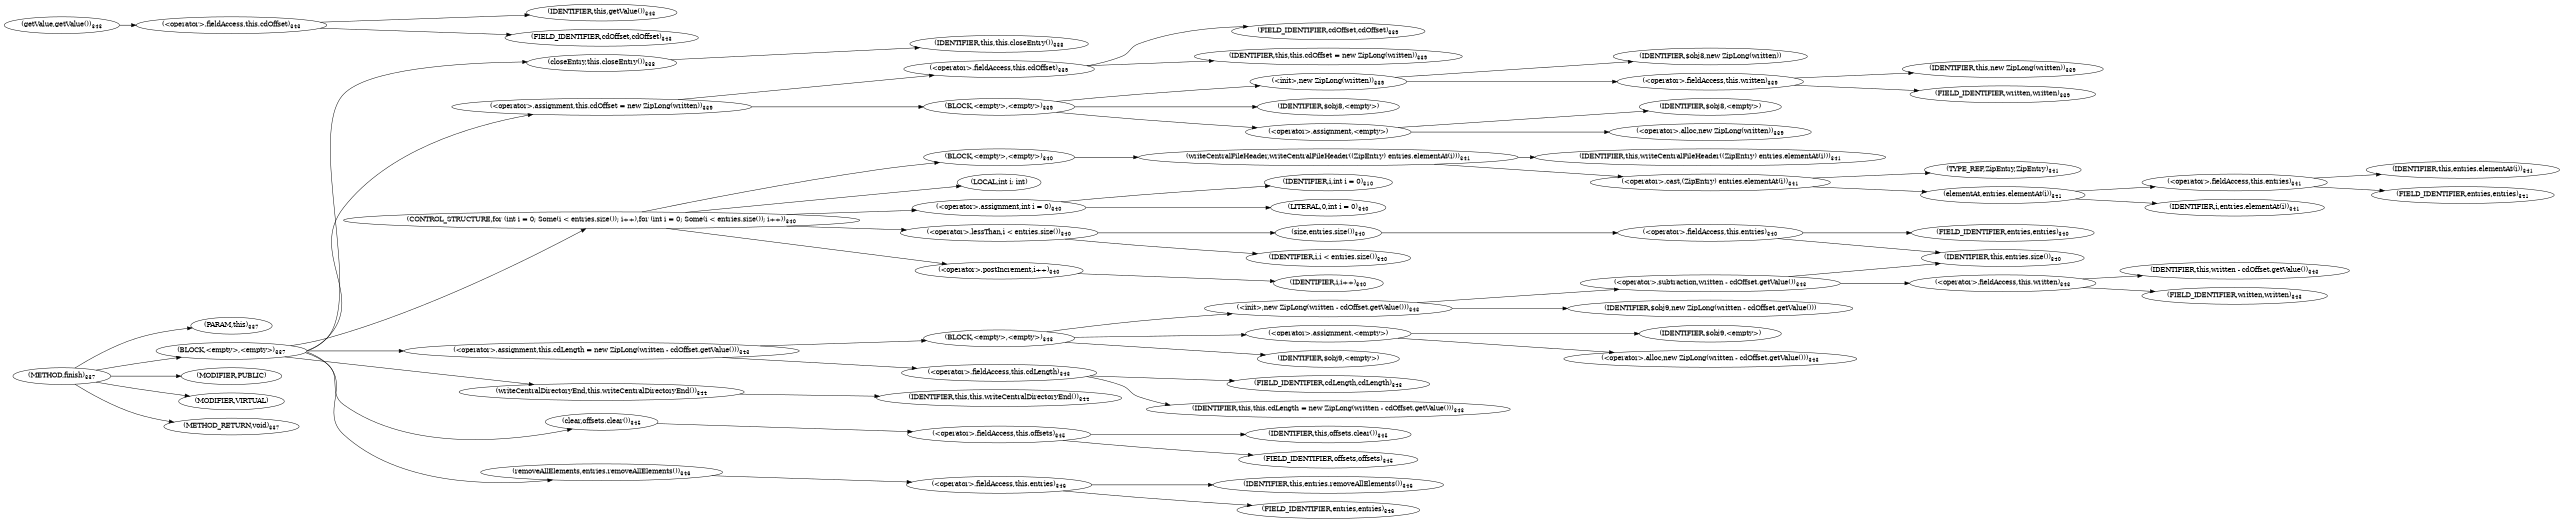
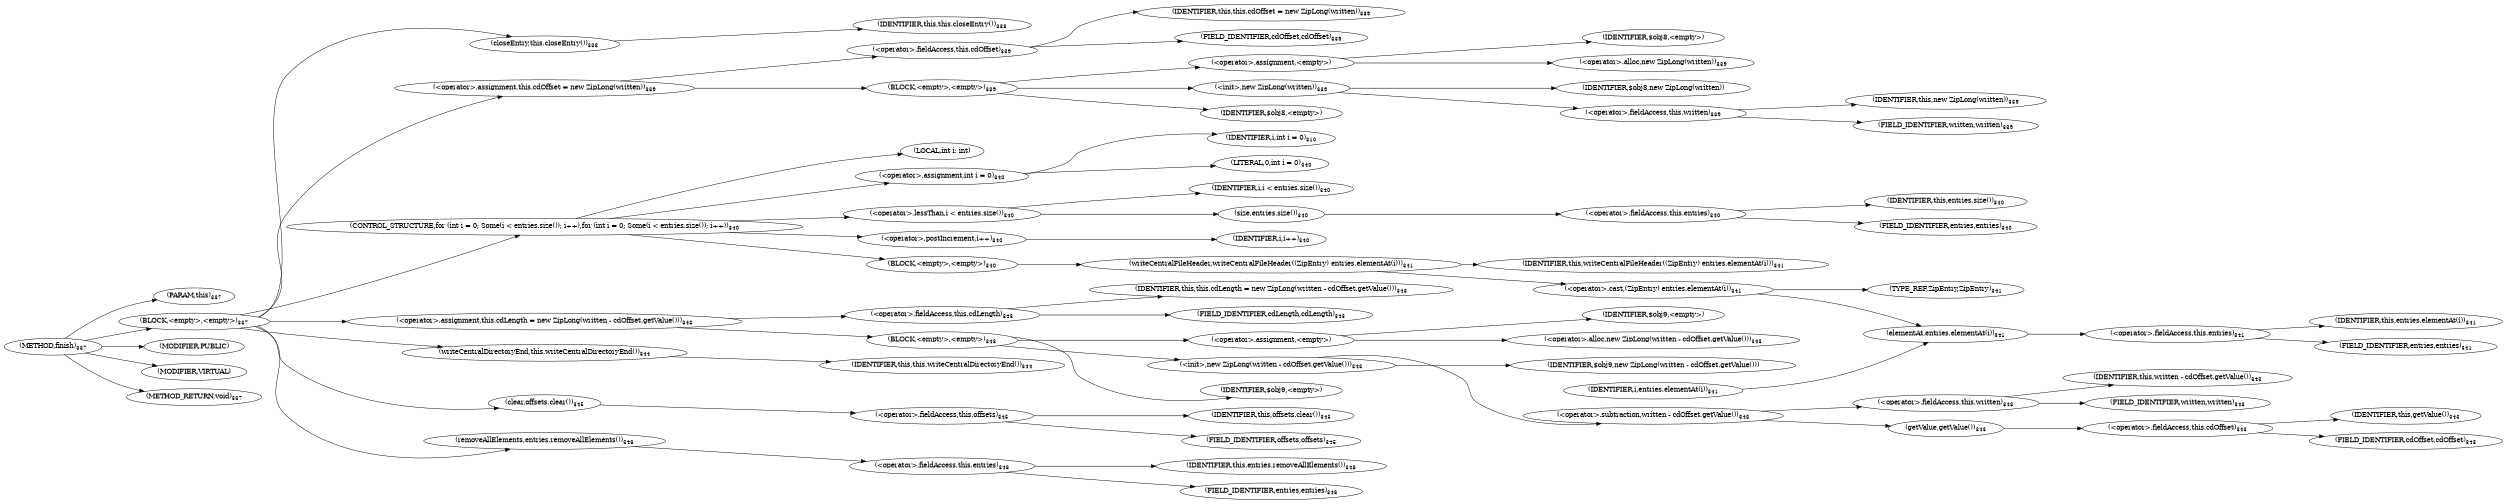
(2114, 201) -> (1835, 376)
(1862, 270) -> (1824, 423)
